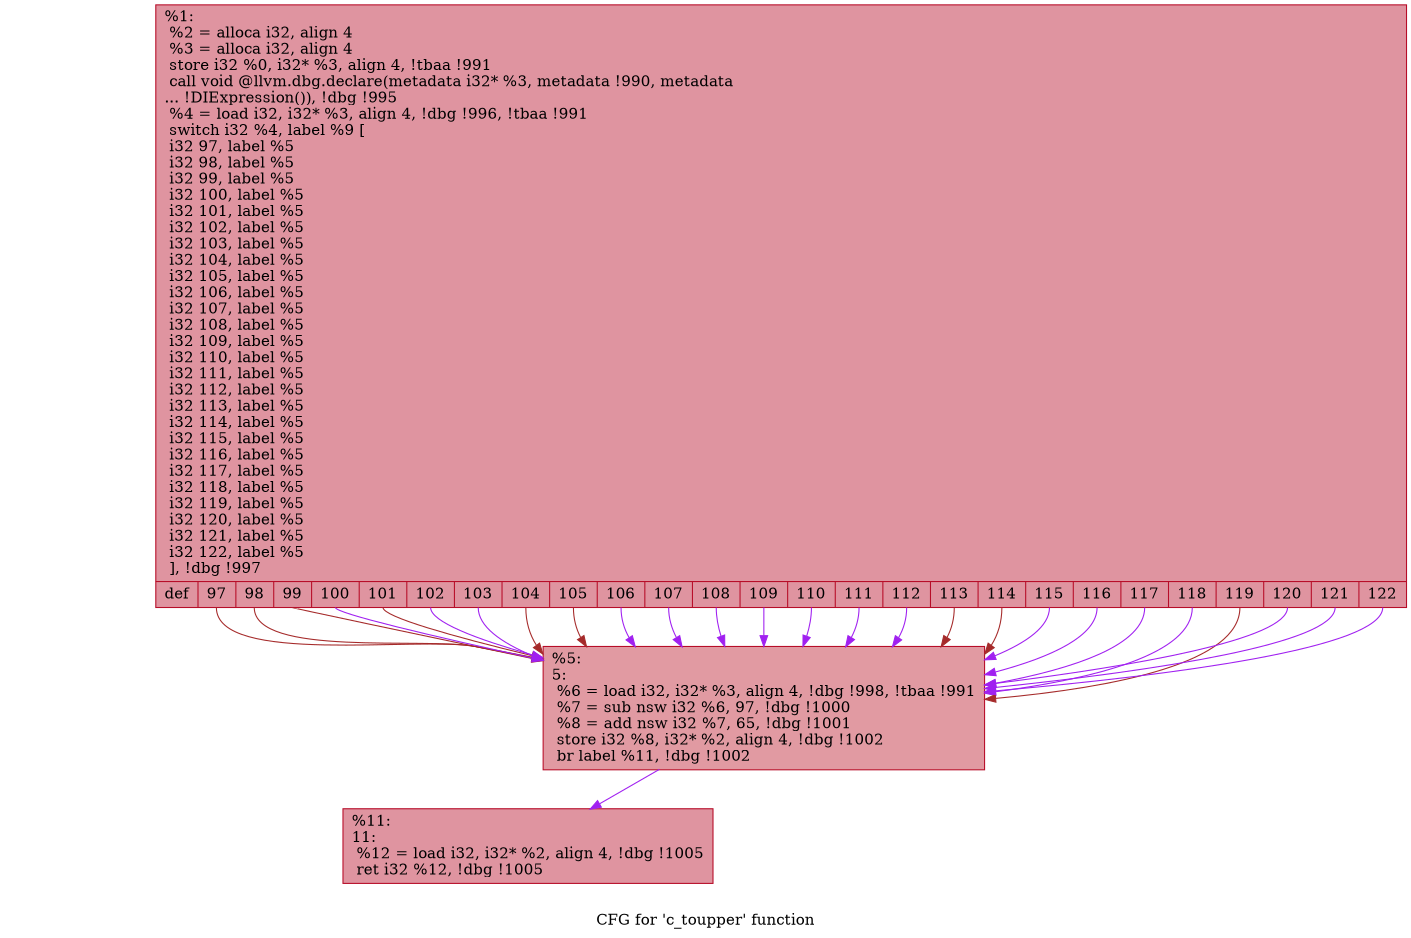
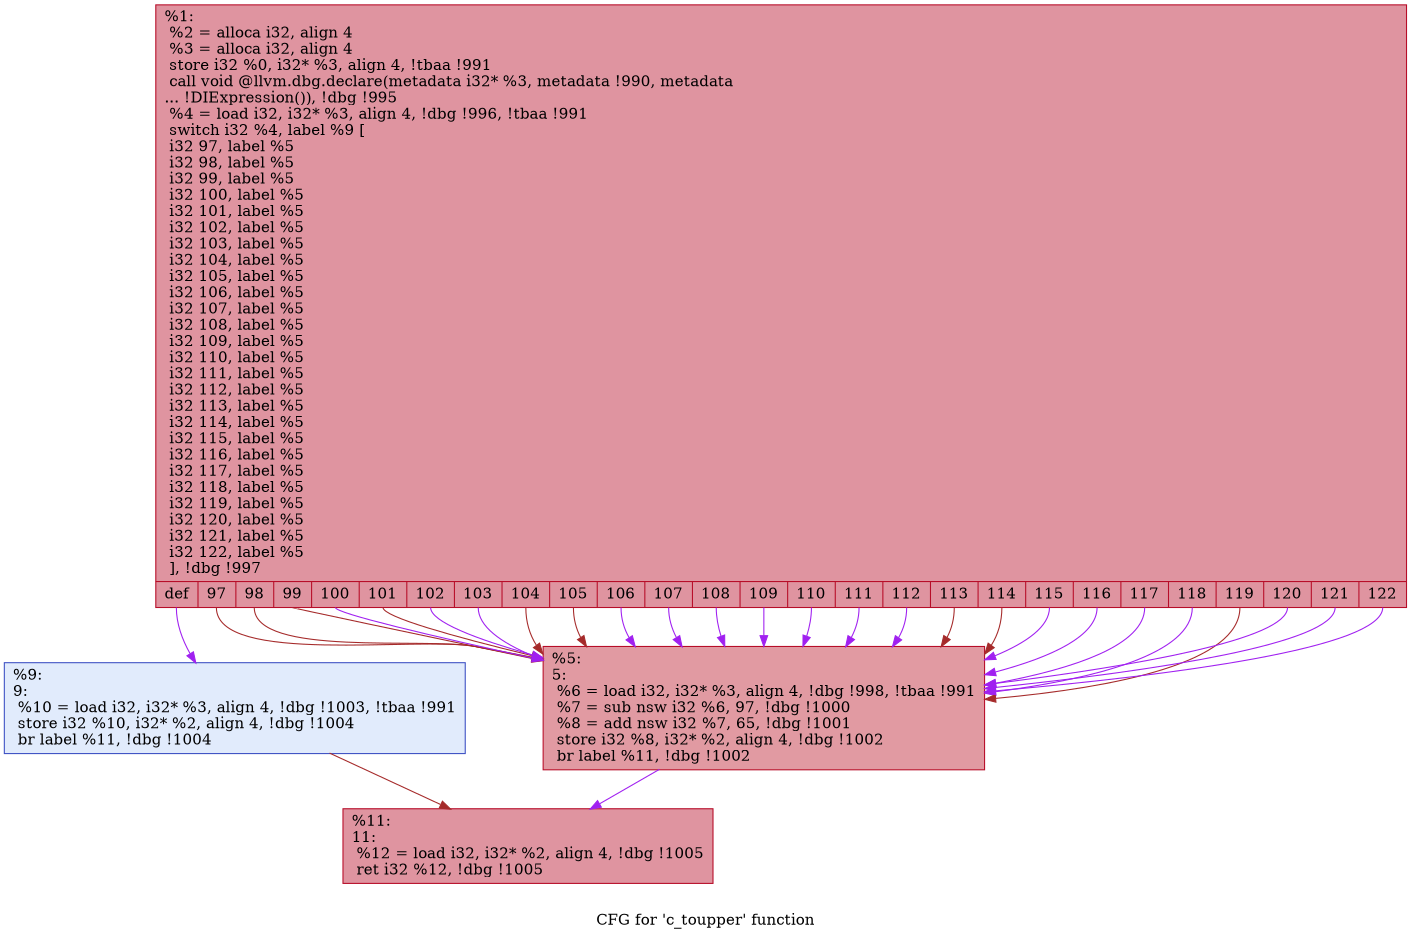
none -> (235, 708)
